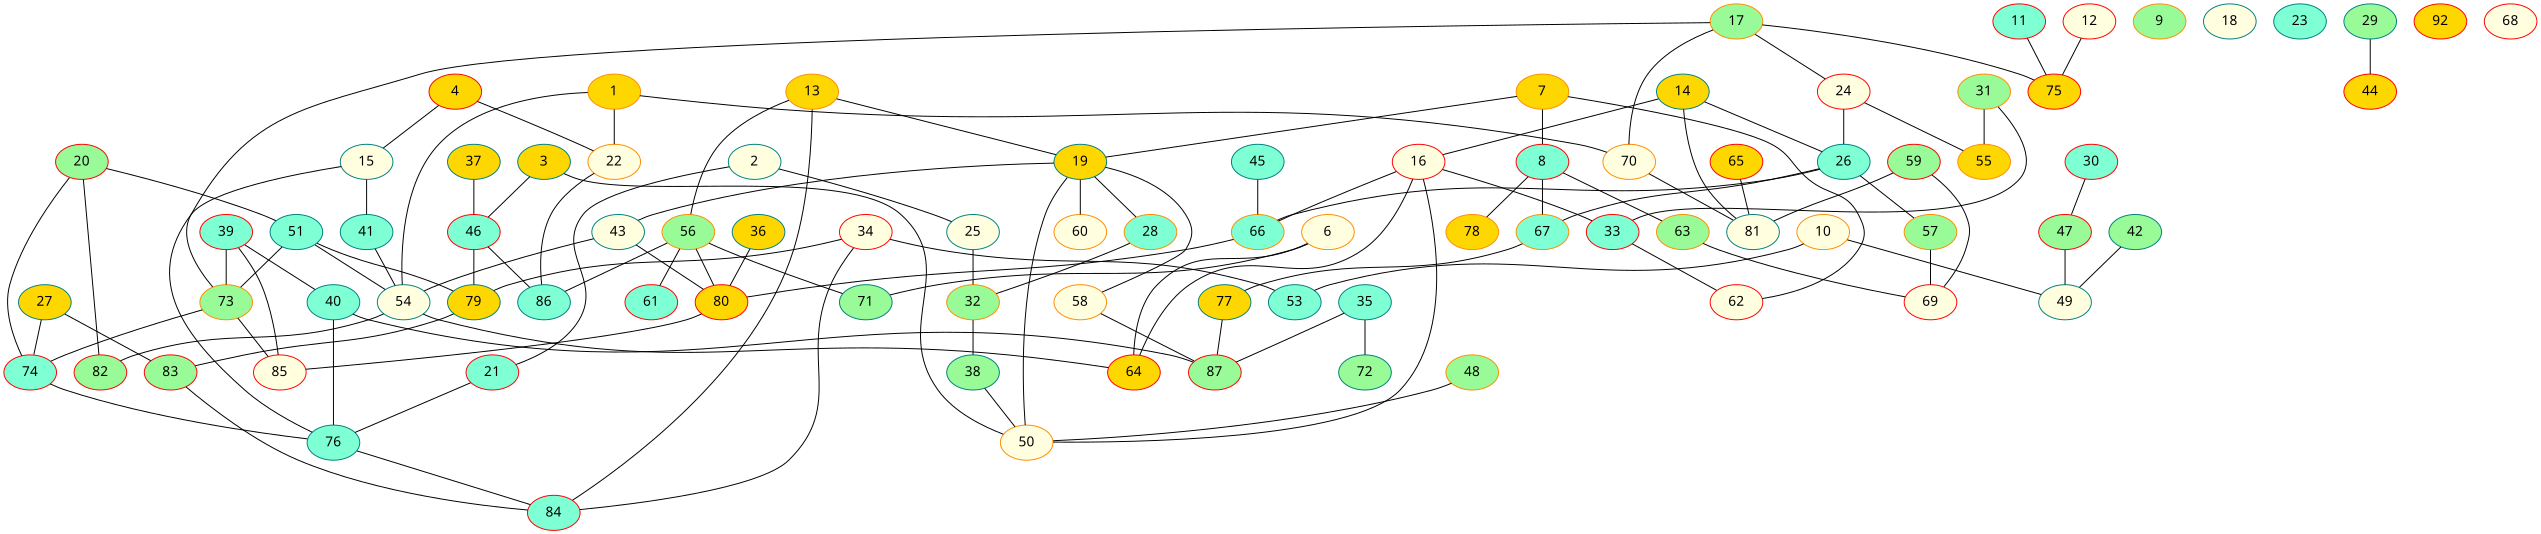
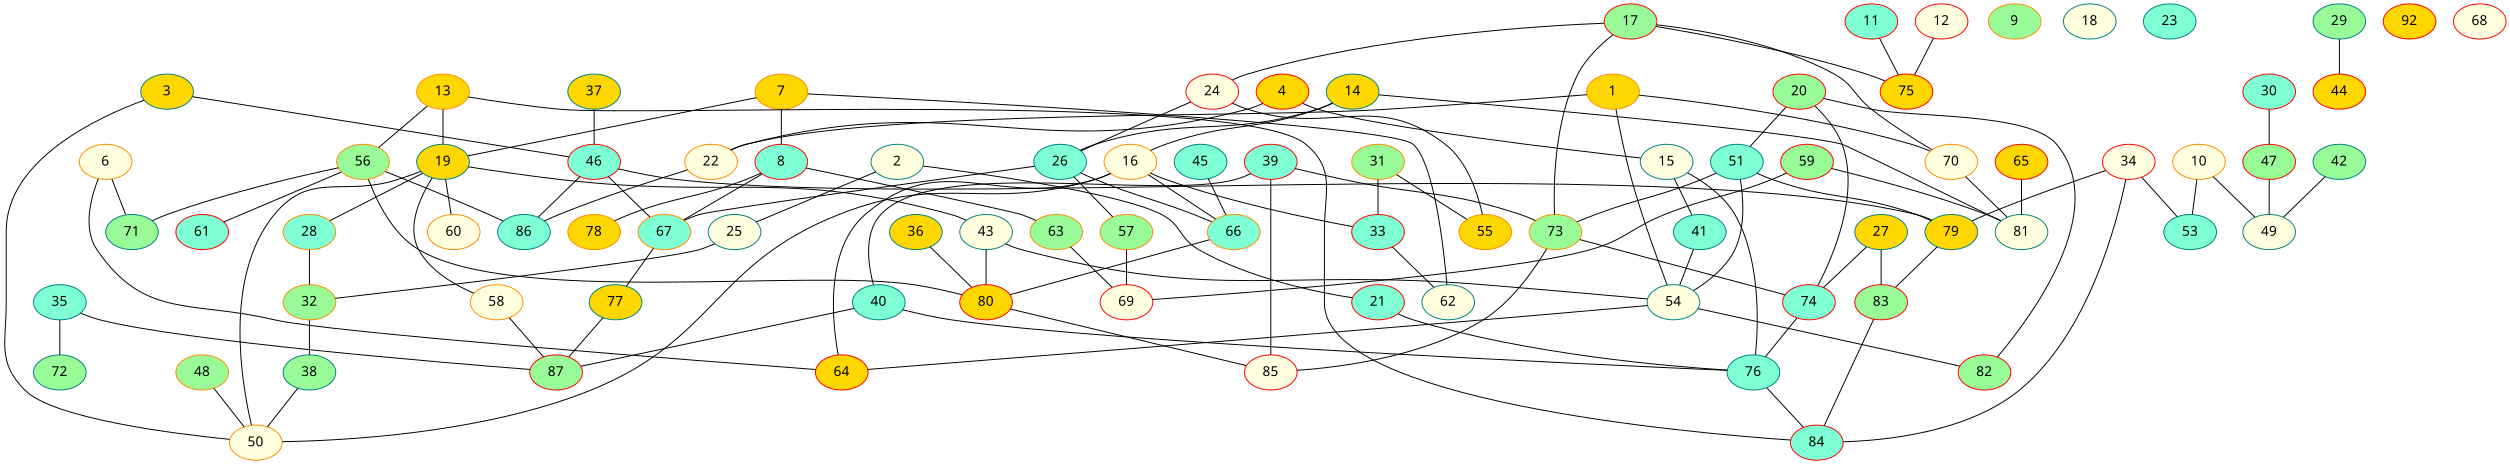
(1736, 21) -> (1631, 21)
(1419, 162) -> (1130, 162)
none -> (629, 197)
(1736, 302) -> (1448, 302)
